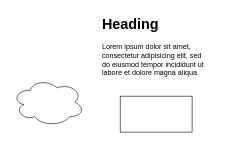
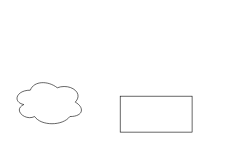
(156, 48) -> none
